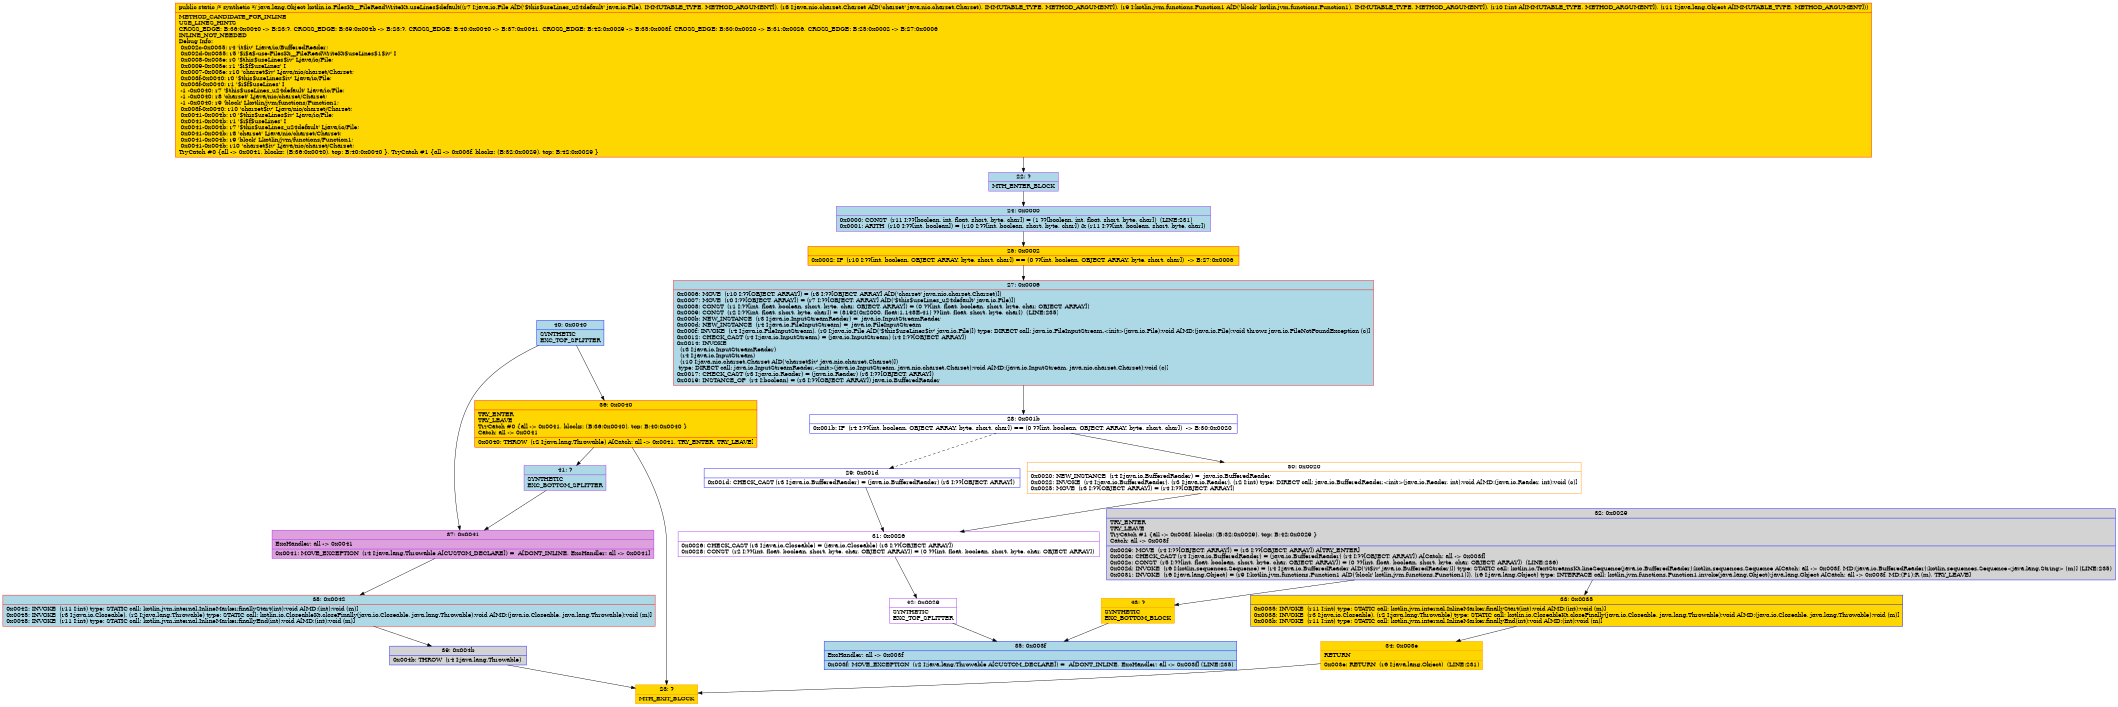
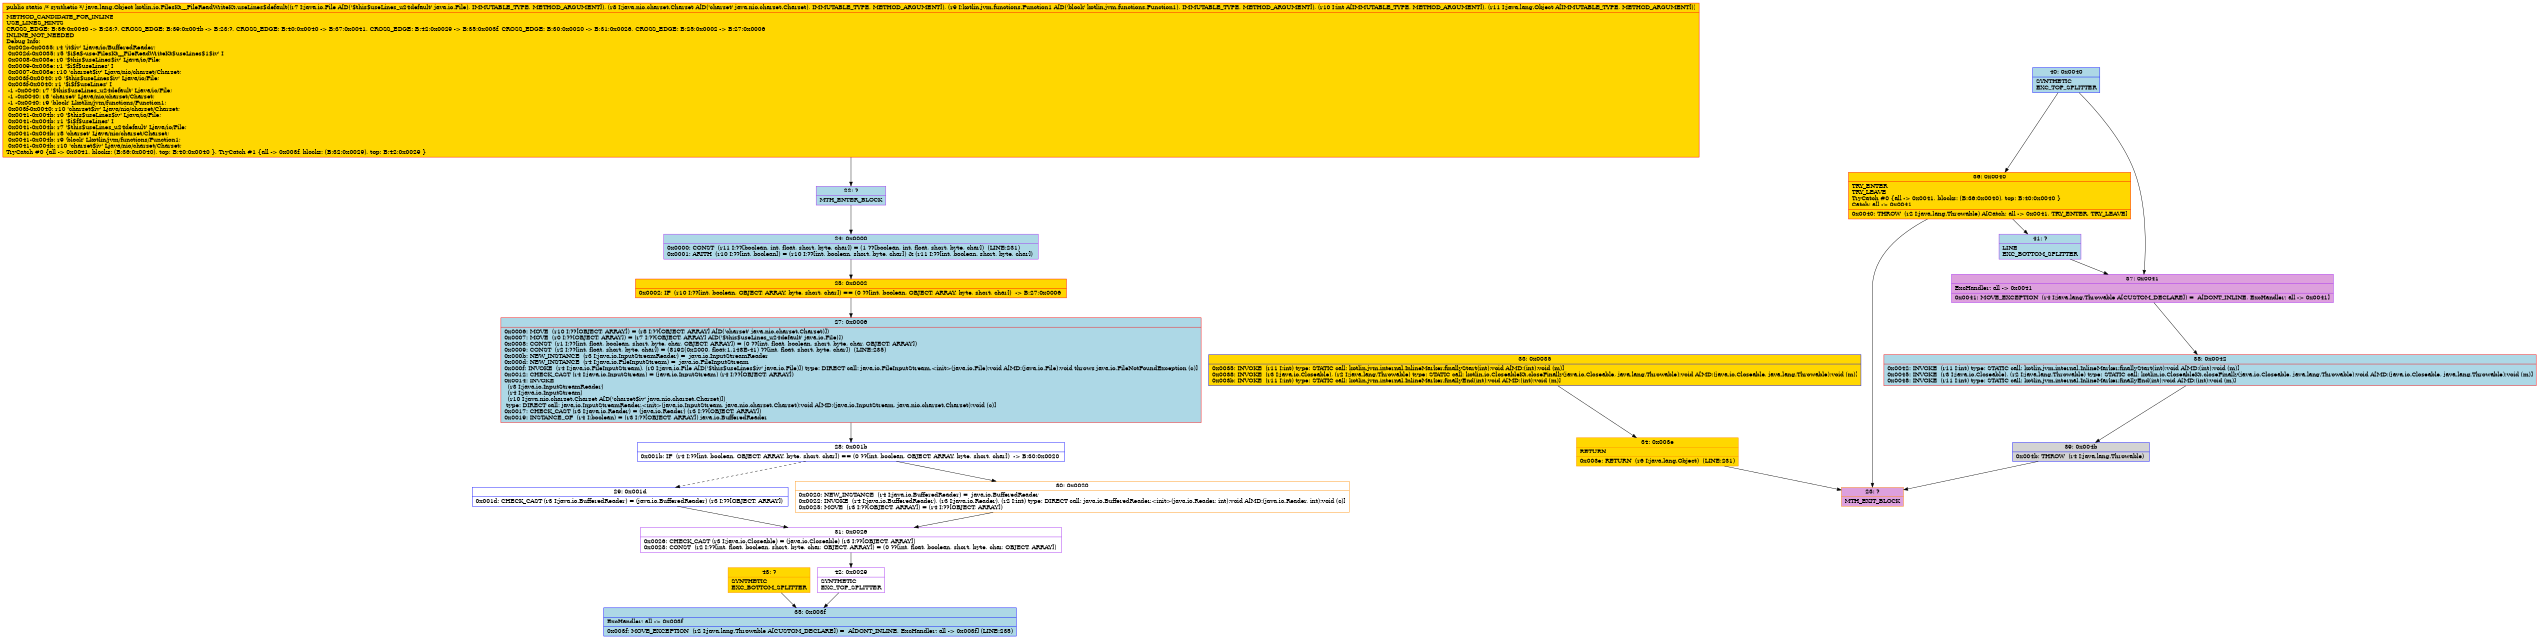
(545, 479) -> (2010, 248)
(1611, 544) -> none
(1138, 618) -> (769, 588)
(667, 694) -> (1872, 497)
